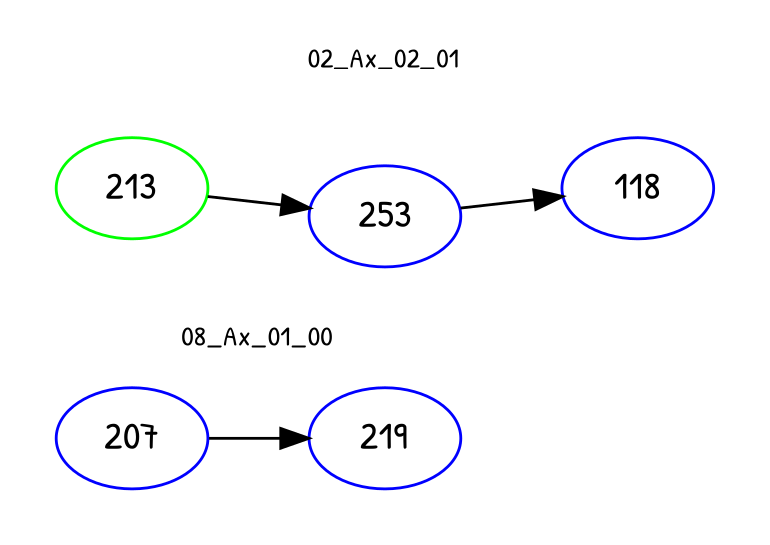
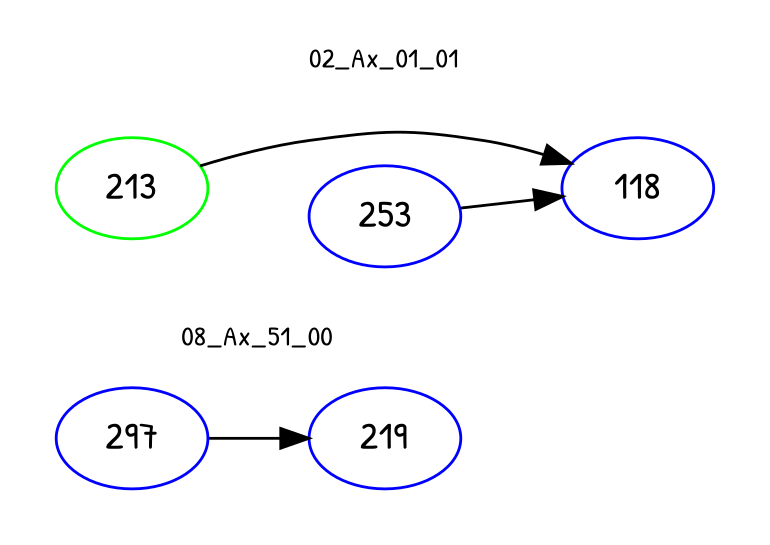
(385, 60) -> (385, 60)
(245, 201) -> (371, 133)
(258, 339) -> (258, 339)
(132, 438) -> (132, 438)
